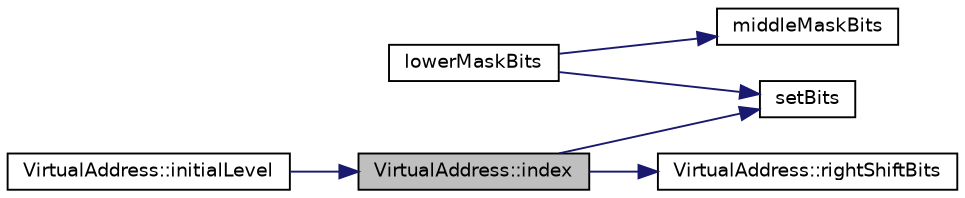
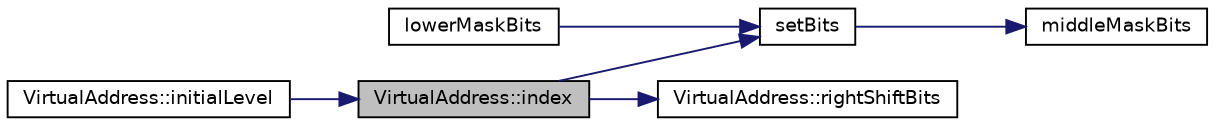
(628, 46) -> (931, 27)
